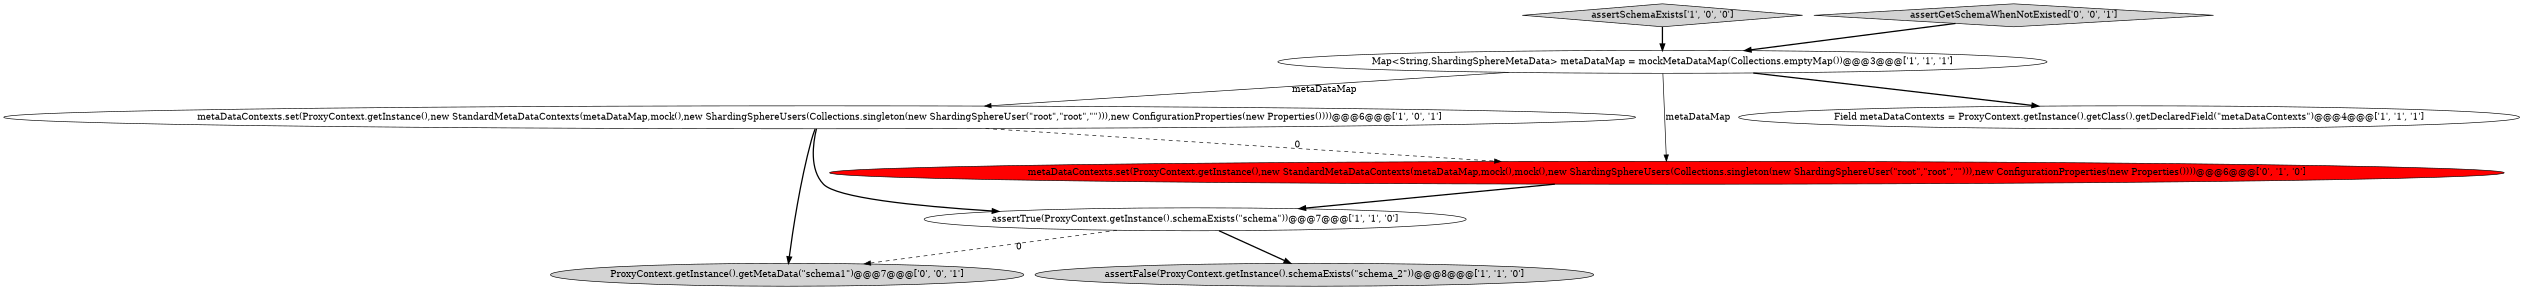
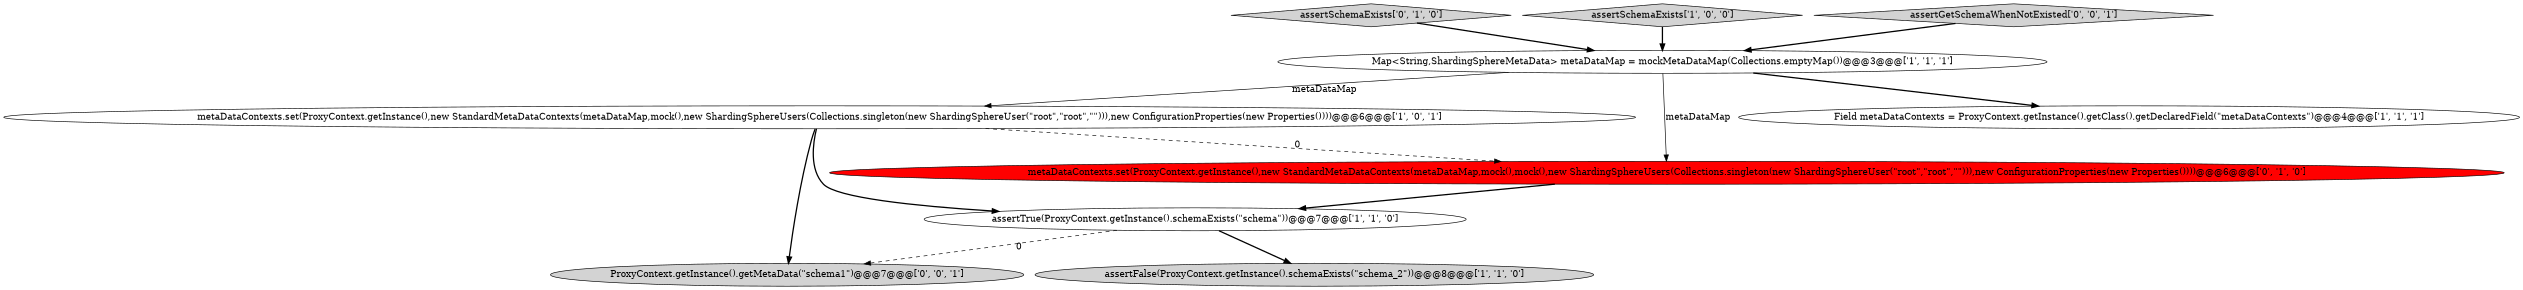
none -> (1371, 15)
